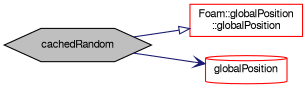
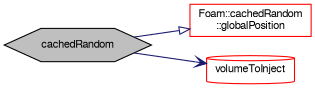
(246, 20) -> (251, 20)
(246, 70) -> (251, 70)
